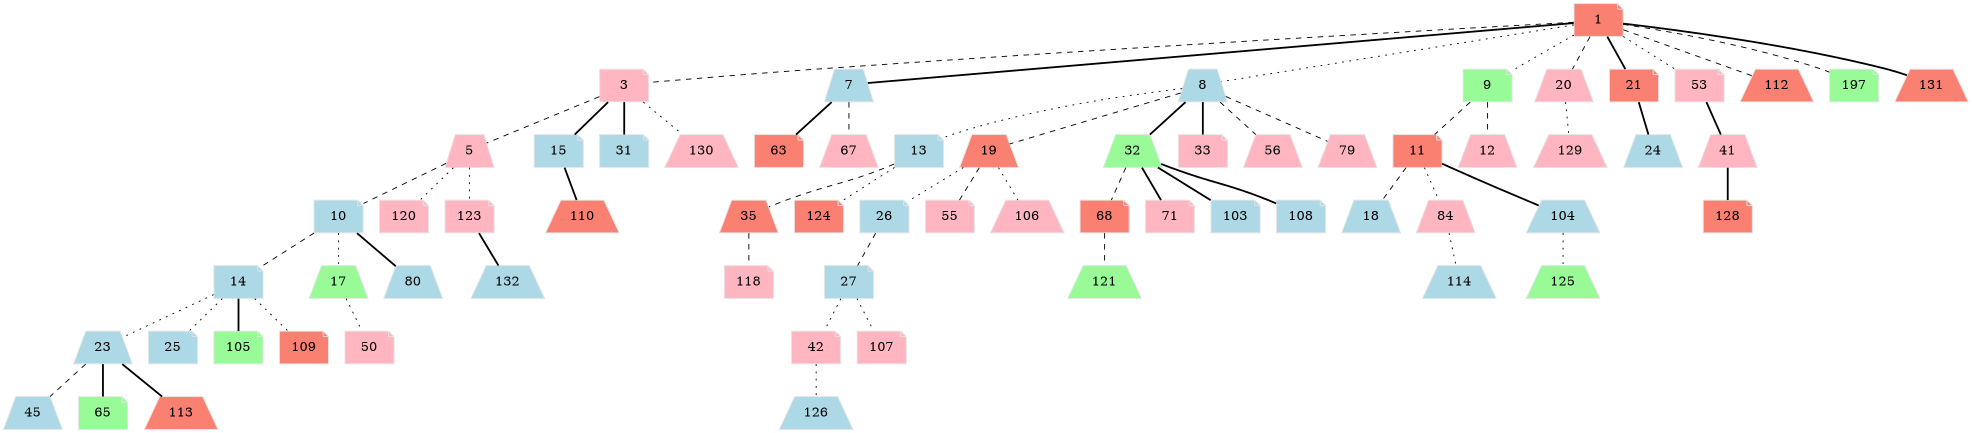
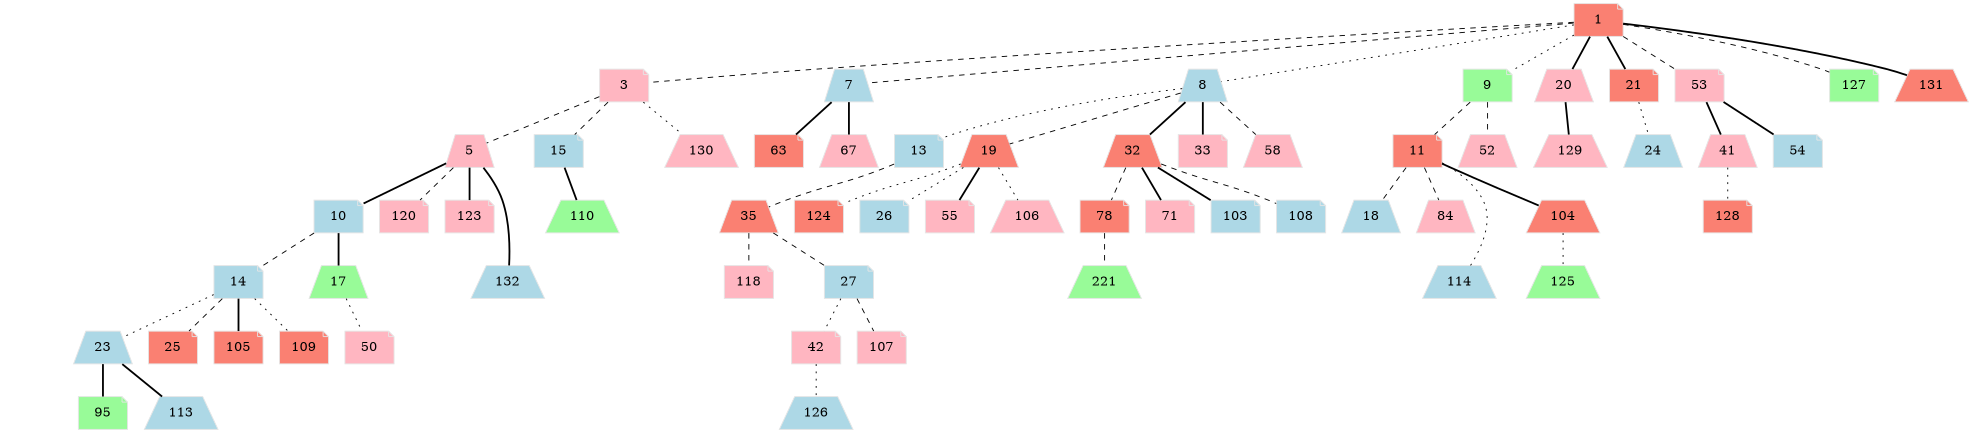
(1221, 53) -> (1221, 53)
(1581, 53) -> (1581, 53)
(1649, 53) -> (1649, 53)
(1777, 86) -> none
(1854, 86) -> (1854, 86)
(591, 118) -> (591, 118)
(849, 118) -> (849, 118)
(1567, 118) -> (1567, 118)
(1644, 118) -> (1644, 118)
(624, 151) -> none
(1133, 151) -> (1133, 151)
(1273, 151) -> (1273, 151)
(1347, 151) -> none
(1488, 151) -> (1488, 151)
none -> (1798, 151)
(405, 183) -> (405, 183)
(1219, 183) -> (1219, 183)
(437, 184) -> (437, 184)
(470, 184) -> (470, 184)
(869, 184) -> (902, 183)
(969, 184) -> (969, 184)
(1432, 184) -> (1432, 184)
(1728, 184) -> (1728, 184)
(582, 217) -> (582, 217)
(1105, 217) -> (1105, 217)
(1563, 217) -> (1563, 217)
(339, 249) -> (339, 249)
(489, 249) -> (506, 214)
(867, 249) -> (799, 249)
(1453, 249) -> (1485, 206)
(413, 282) -> none
(1105, 282) -> (1105, 282)
(206, 315) -> (206, 315)
(865, 315) -> (865, 315)
(173, 348) -> (173, 348)
(239, 348) -> (239, 348)
(33, 413) -> none
(103, 413) -> (103, 413)
(181, 413) -> (181, 413)
